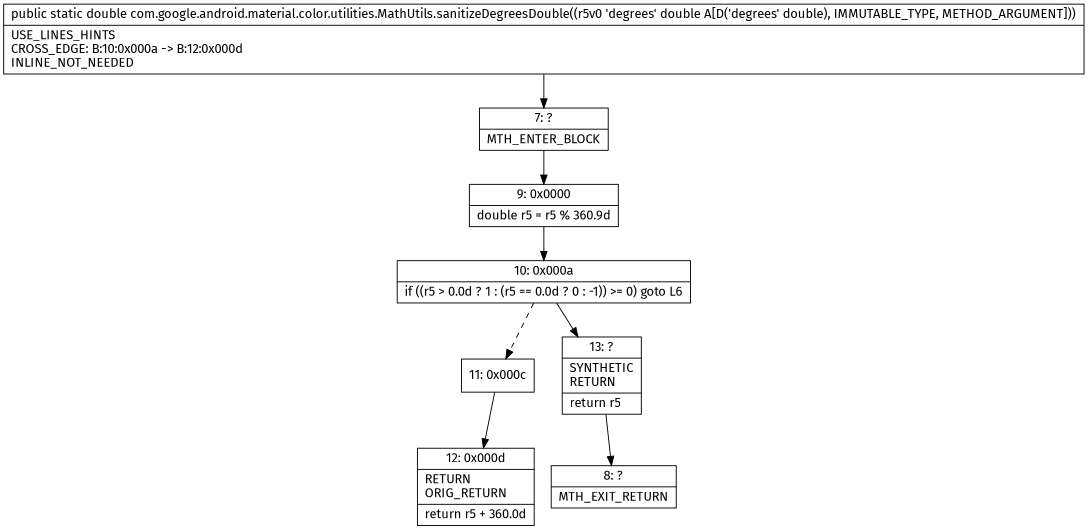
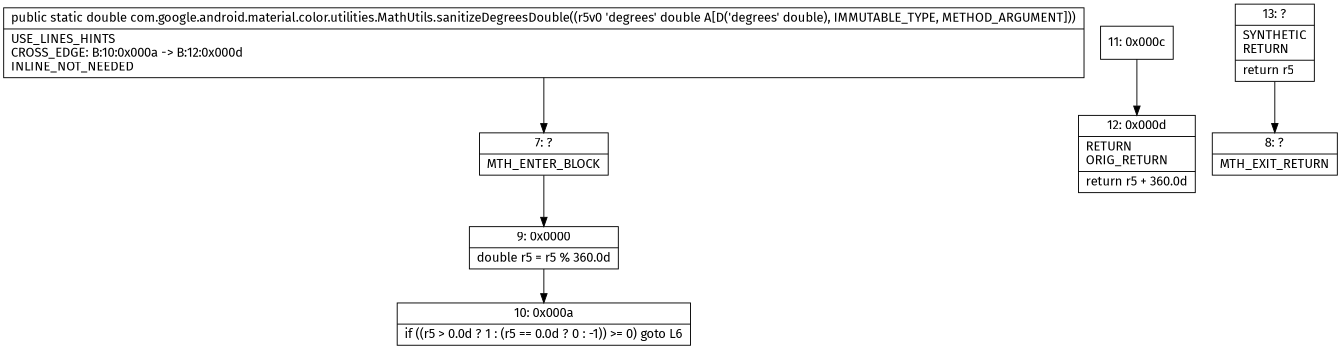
(544, 216) -> (544, 258)
(565, 316) -> none
(522, 327) -> none
